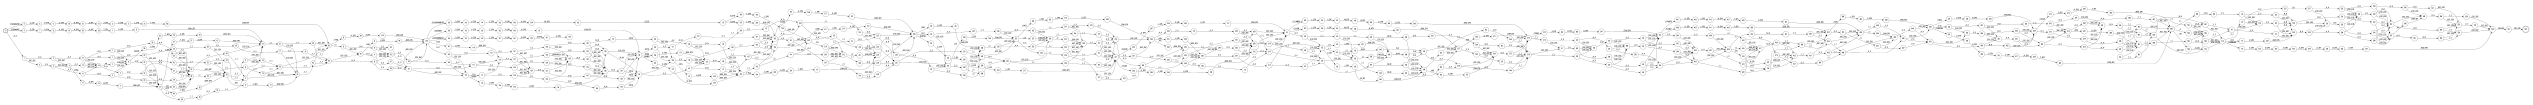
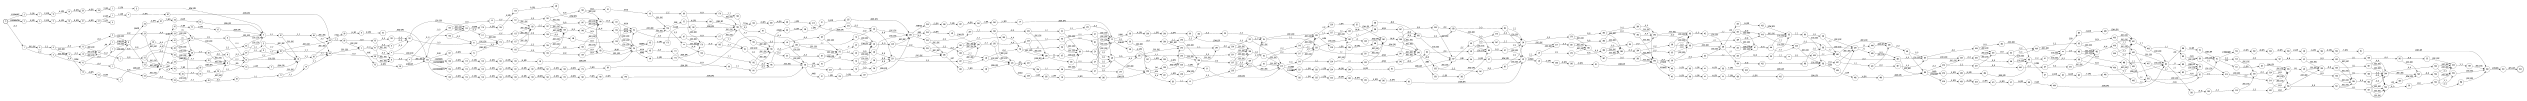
(731, 23) -> (573, 69)
(120, 24) -> (105, 19)
(558, 55) -> (556, 39)
